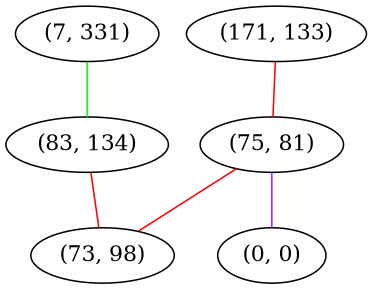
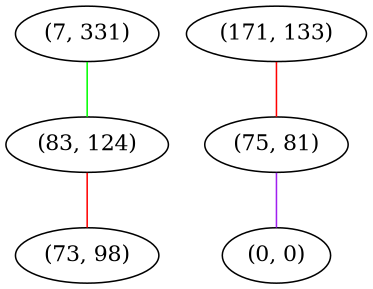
(87, 145) -> (87, 145)
(187, 200) -> none
